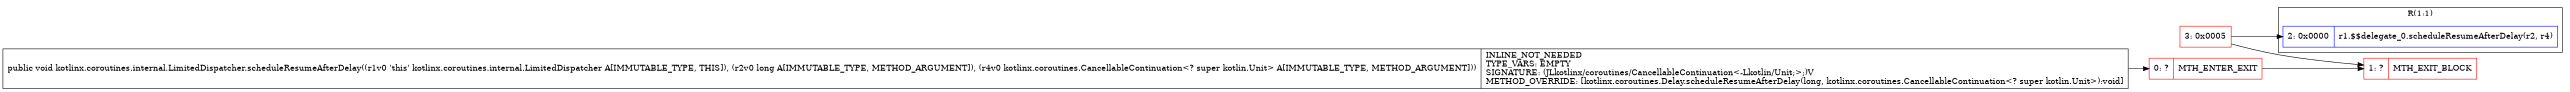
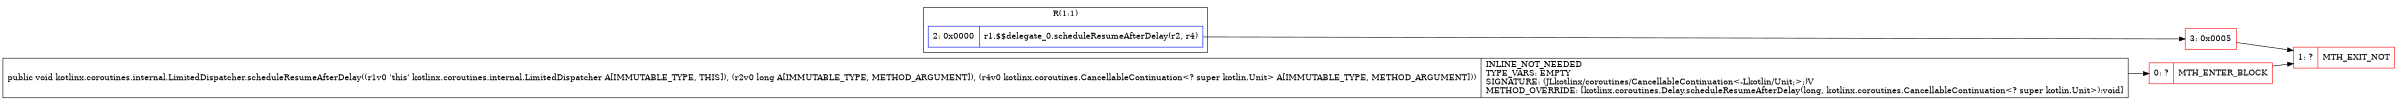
(2254, 37) -> (1691, 38)
(2218, 68) -> (2223, 73)
(2433, 68) -> (2356, 57)
